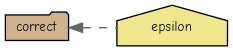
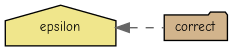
(100, 28) -> (147, 28)
